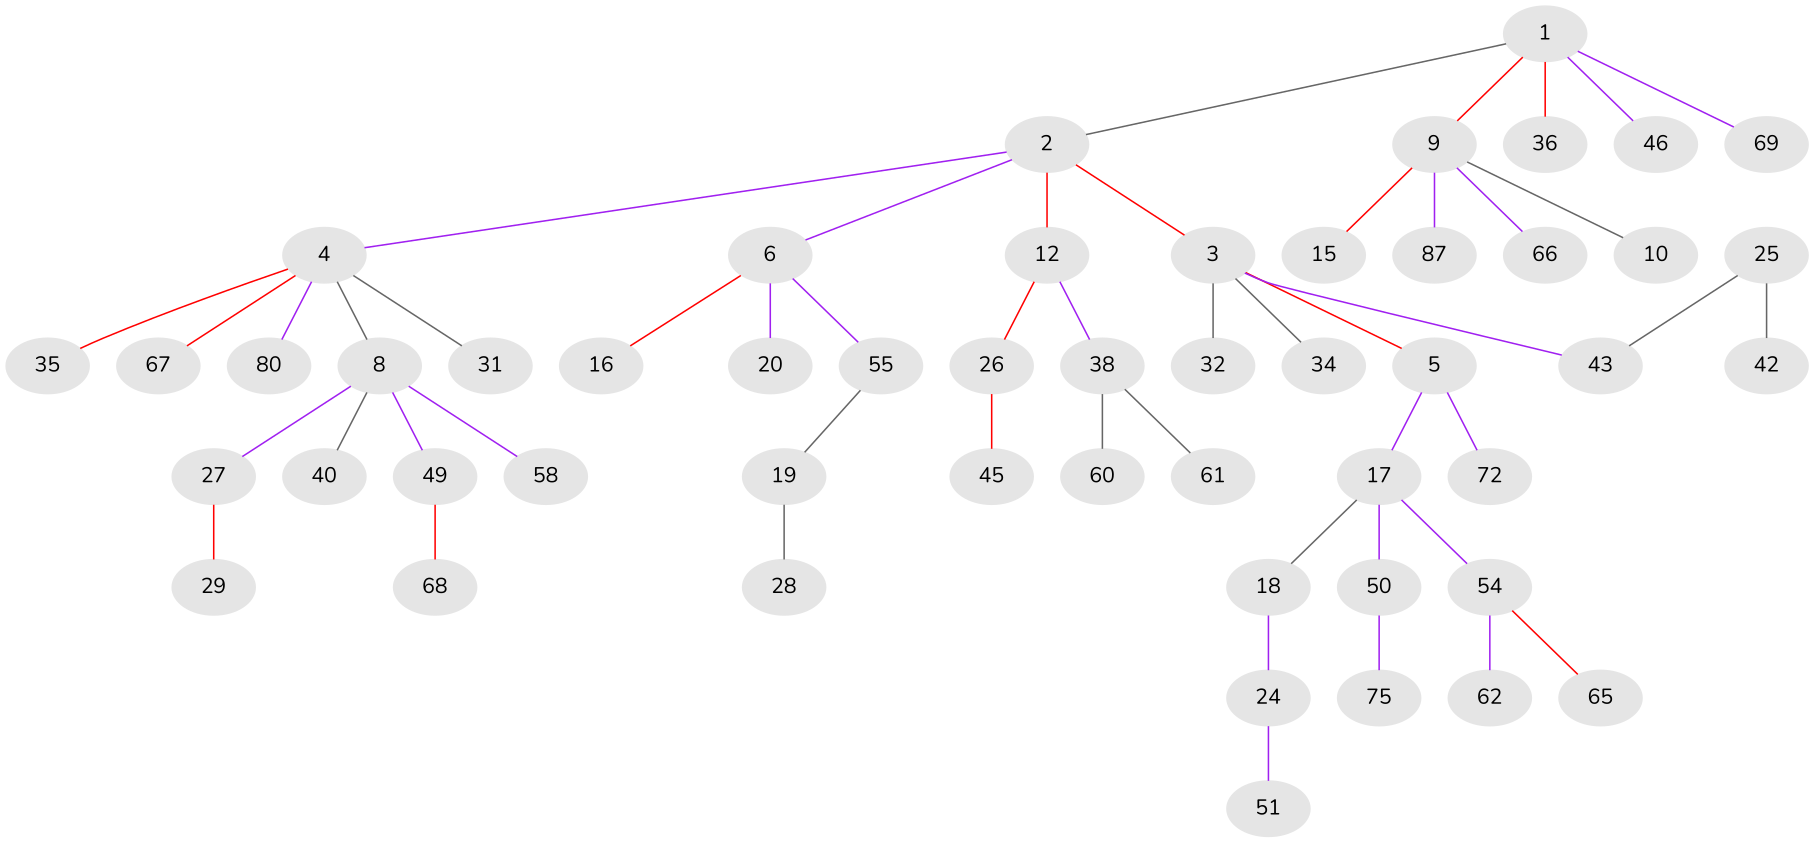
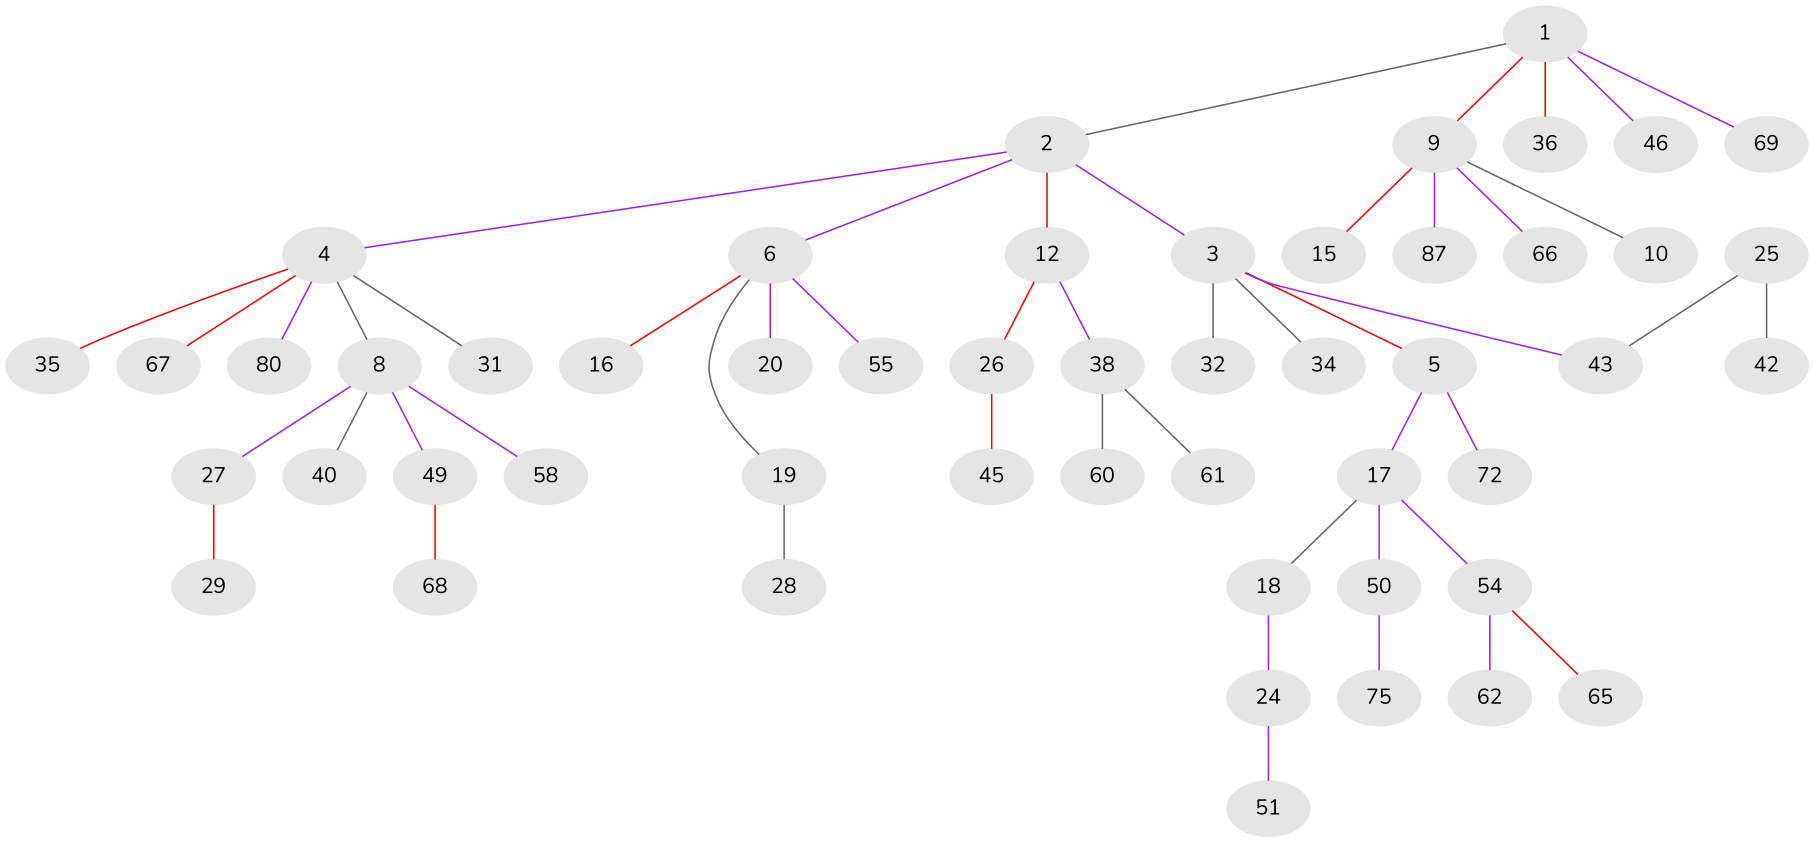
(1130, 200) -> (1130, 200)
(833, 421) -> (709, 370)
